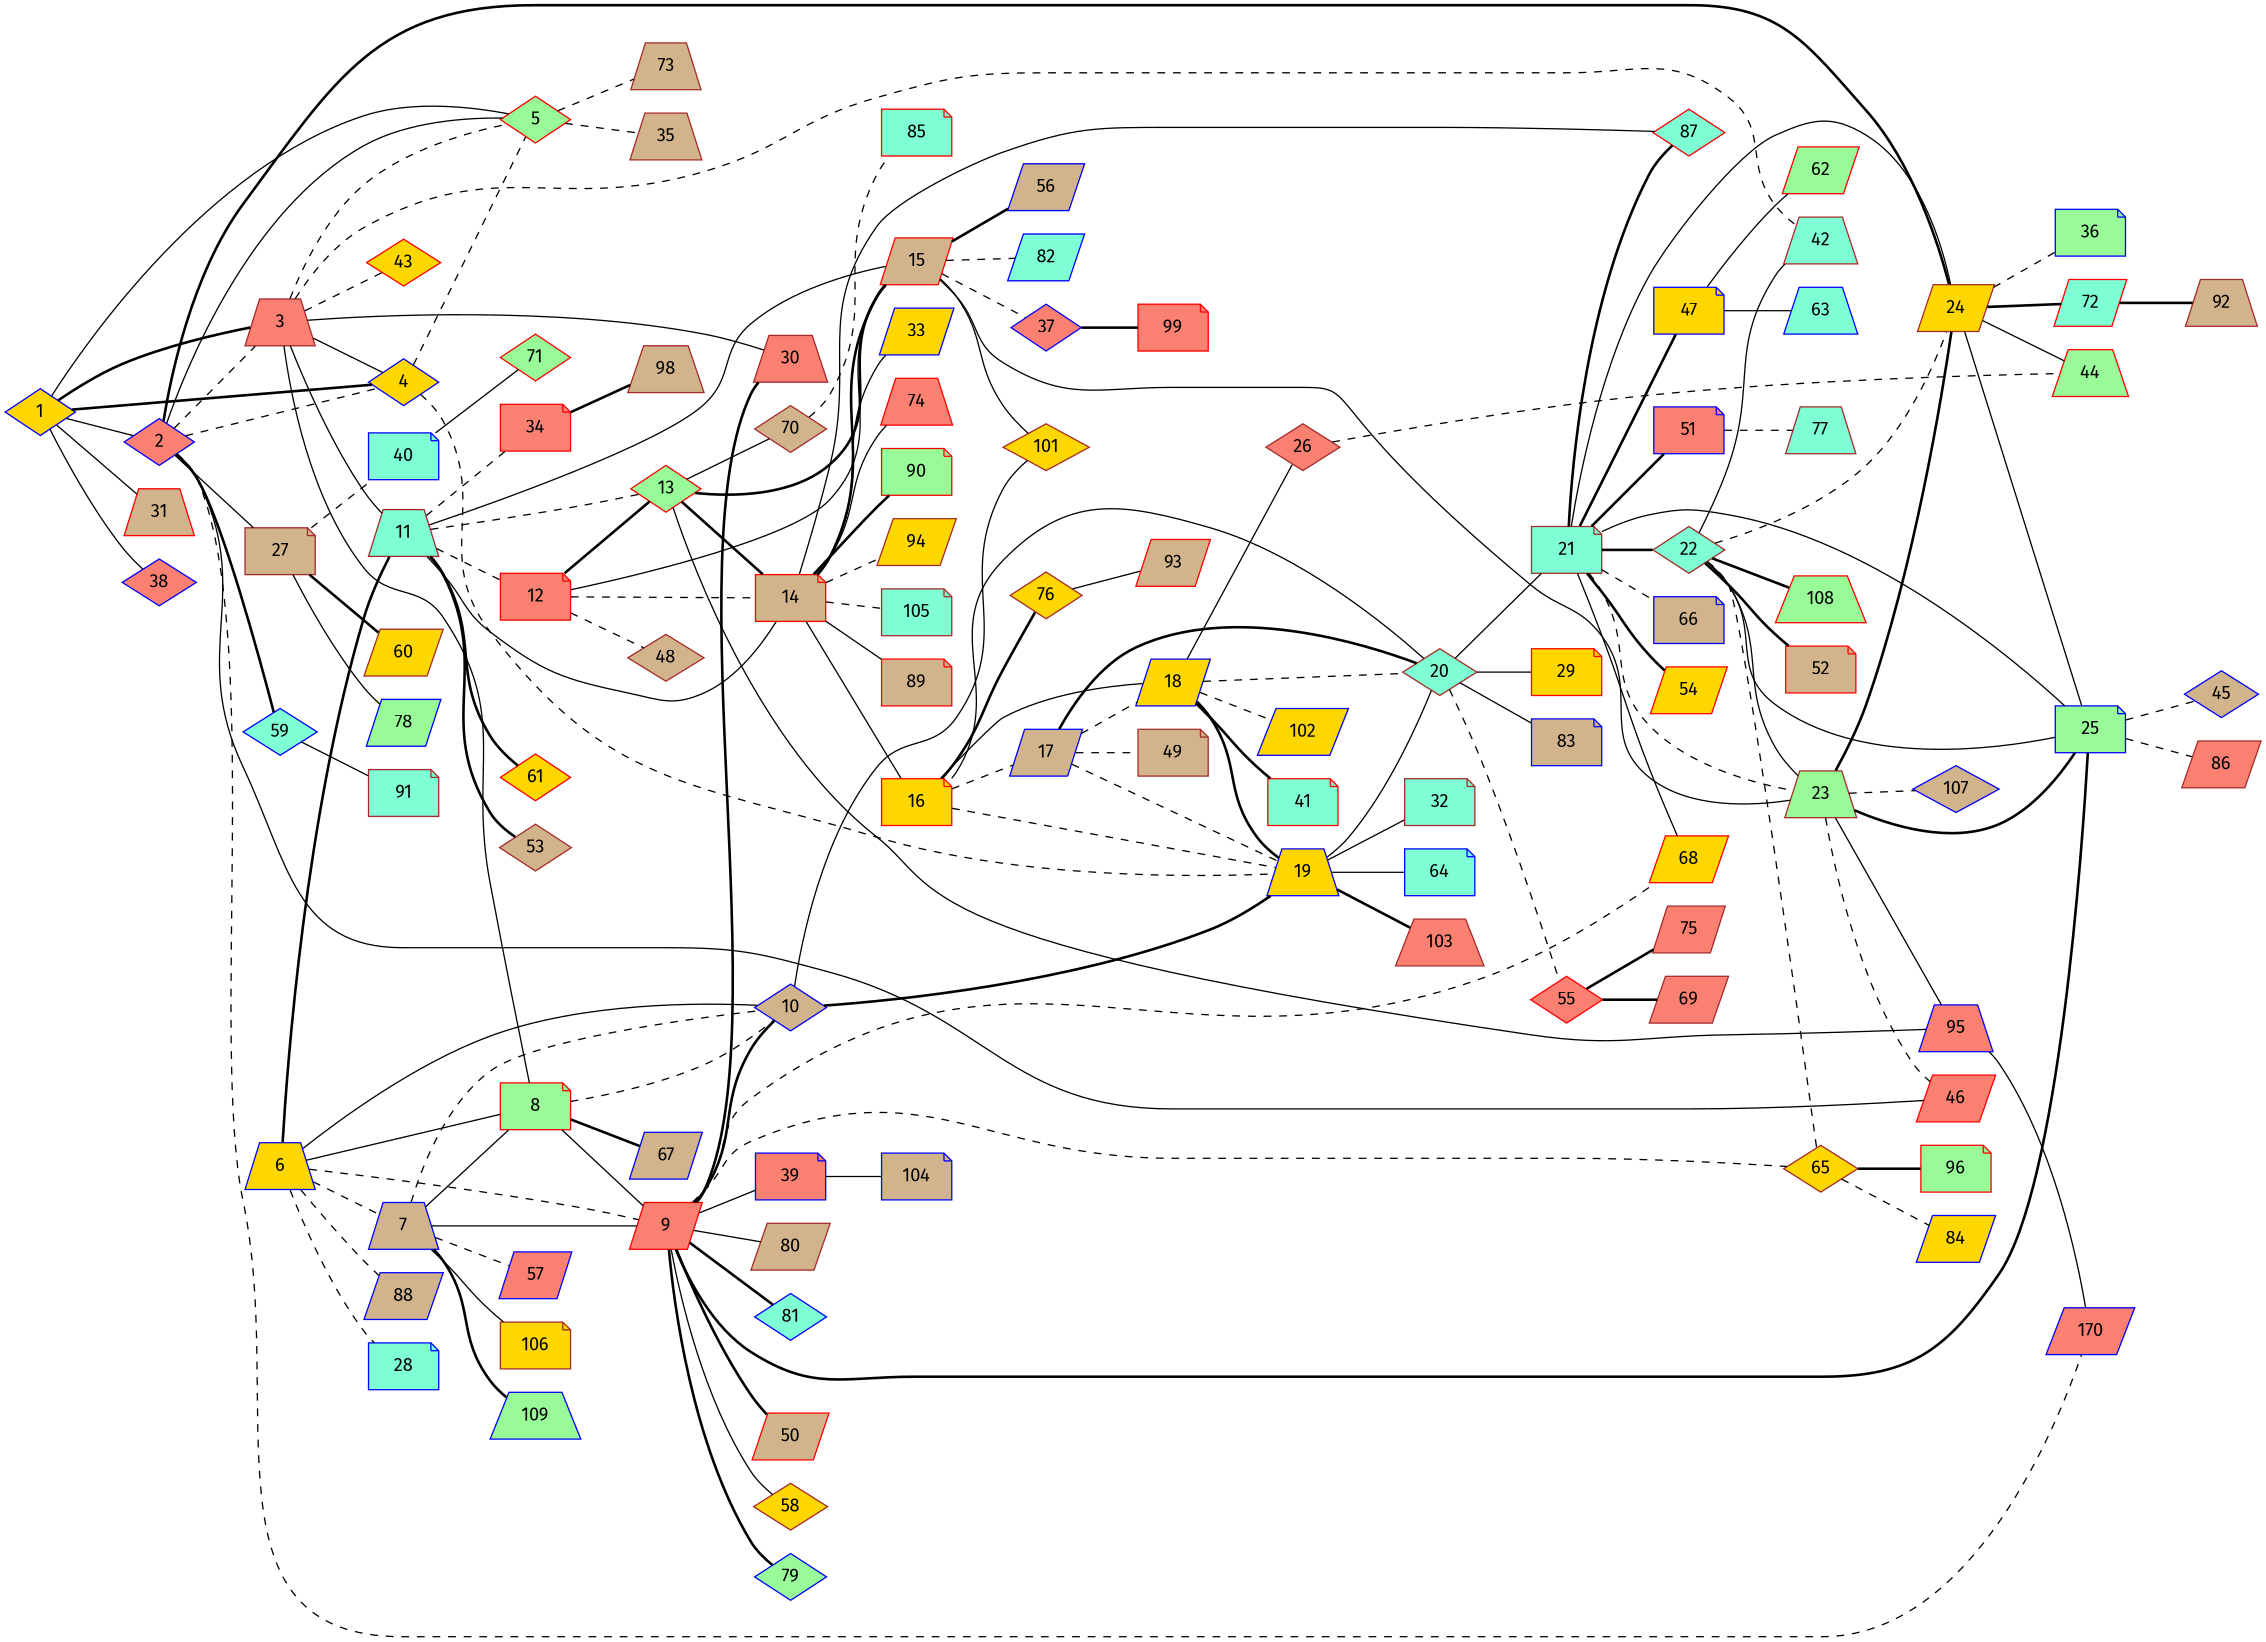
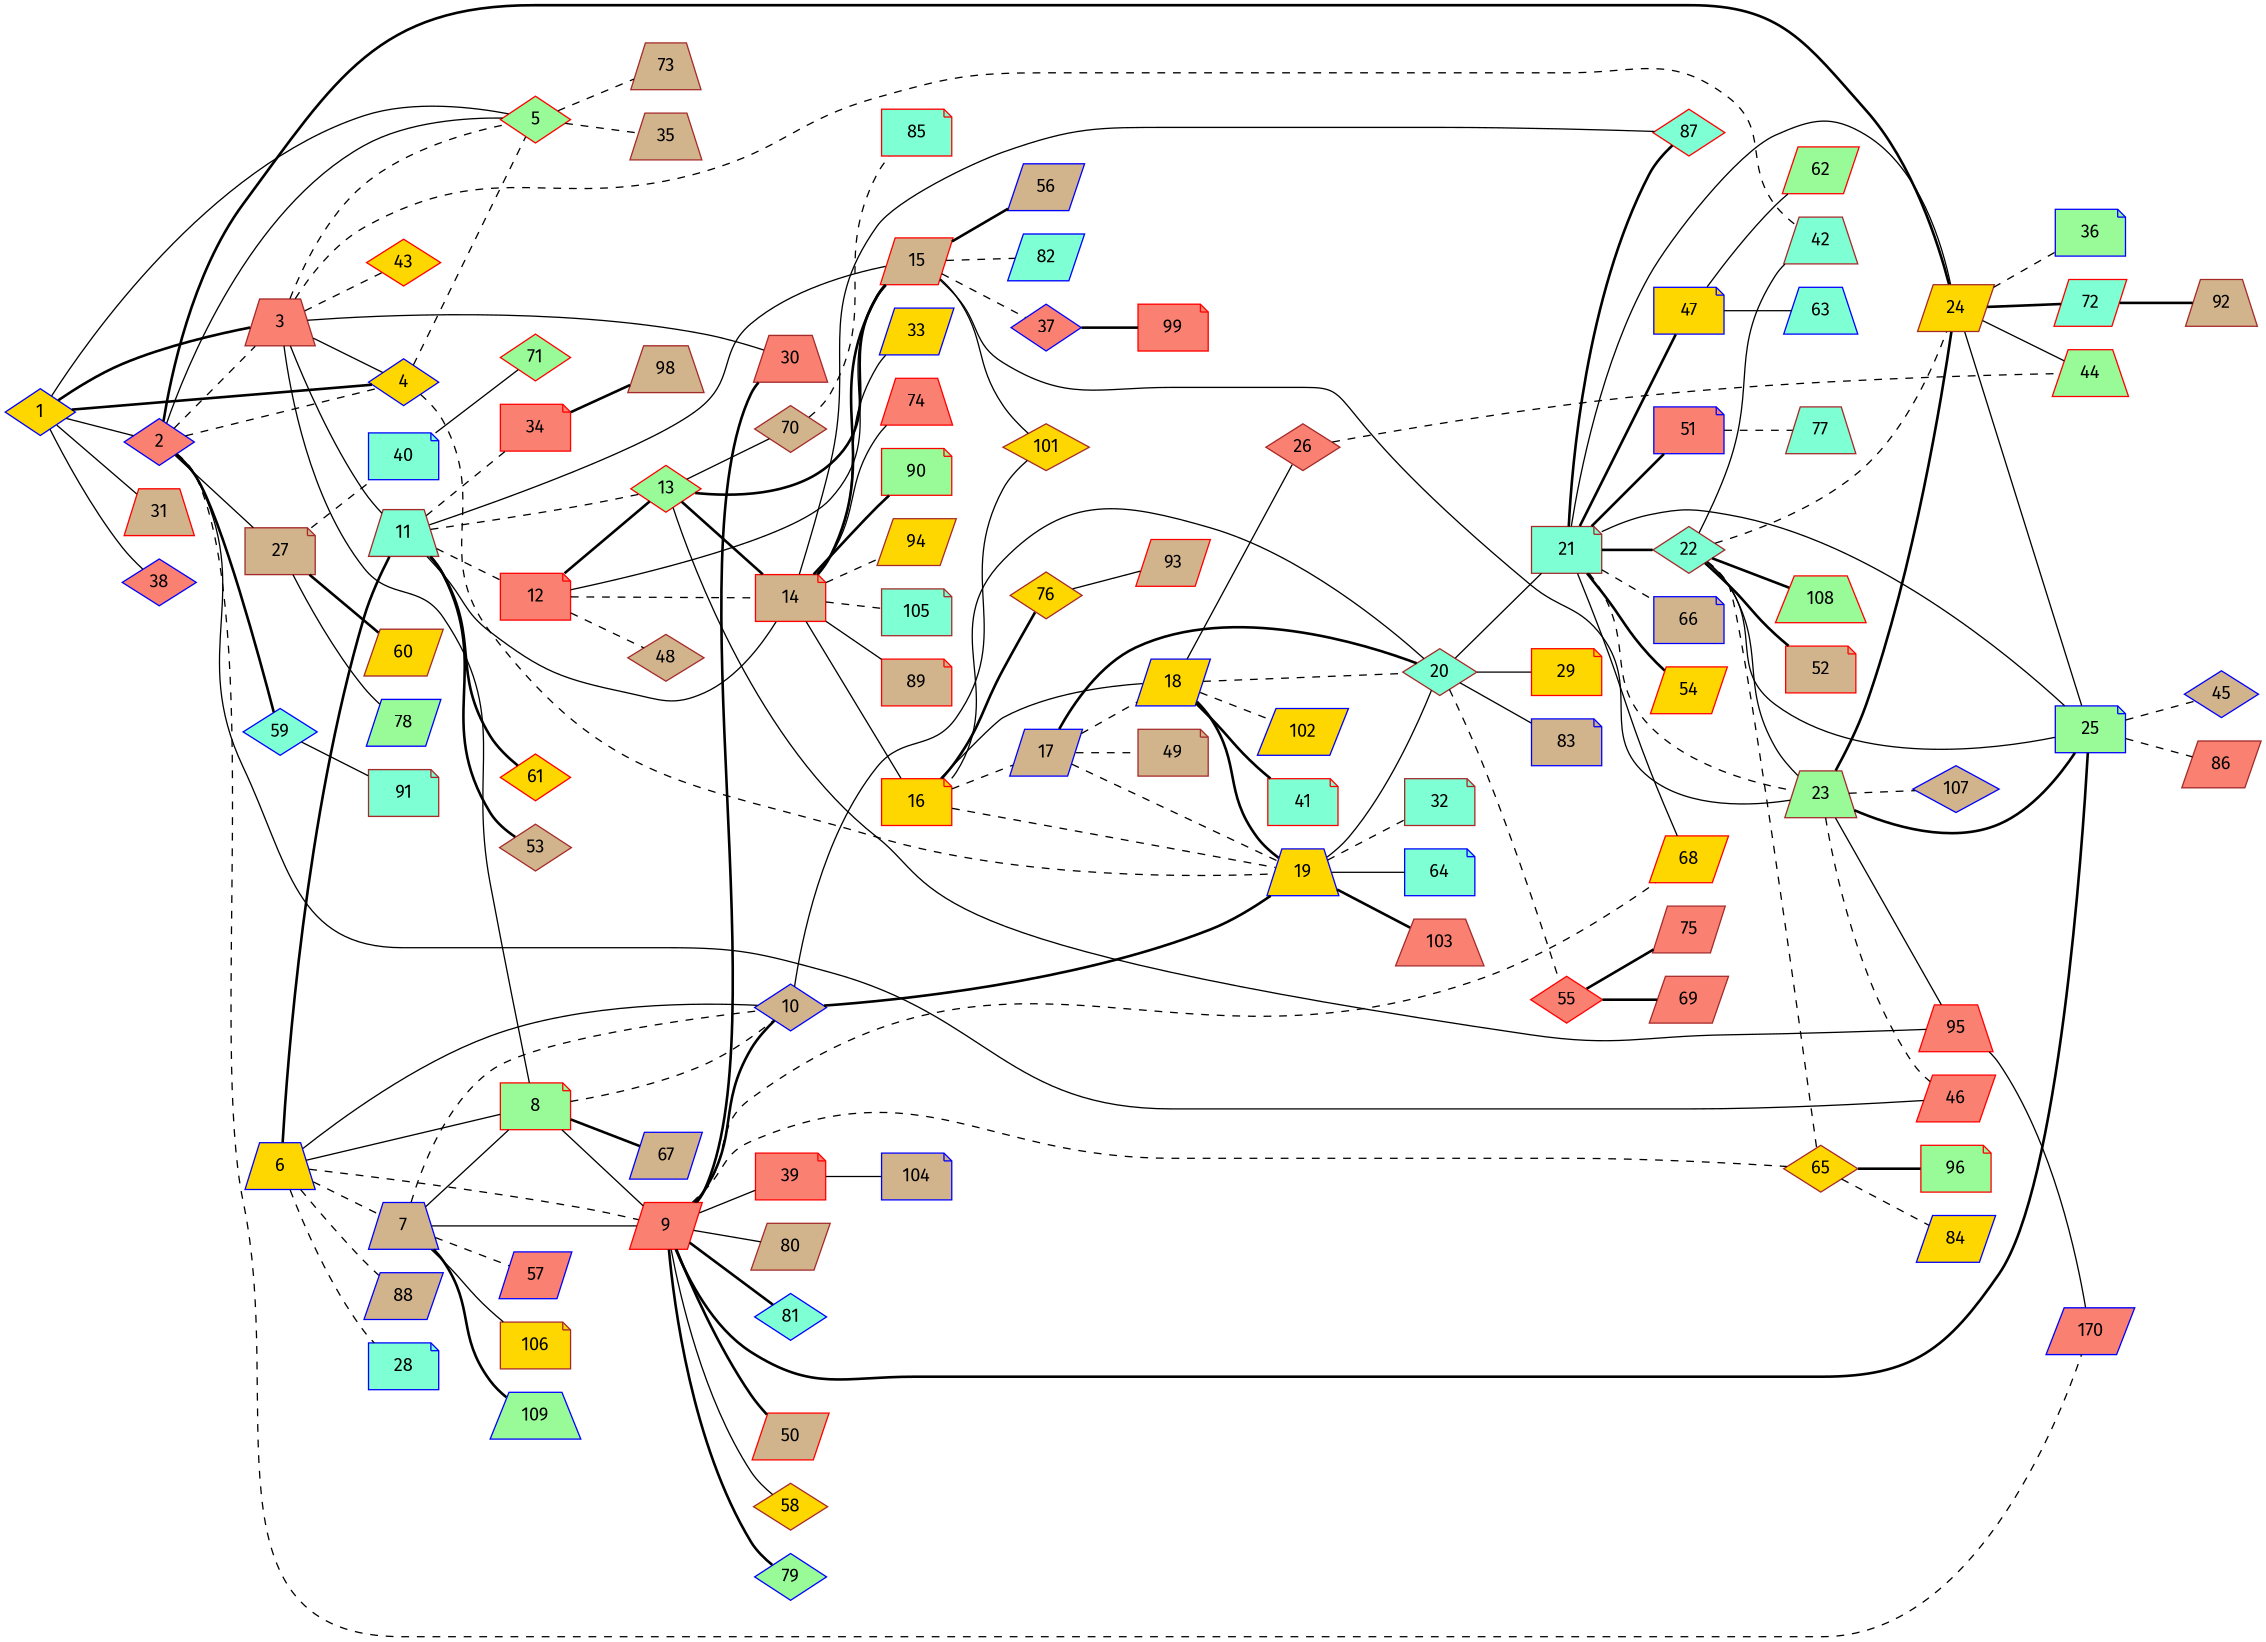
(1366, 840) -> (1366, 840)
(1956, 1028) -> (1956, 1028)
(791, 1176) -> (791, 1176)
